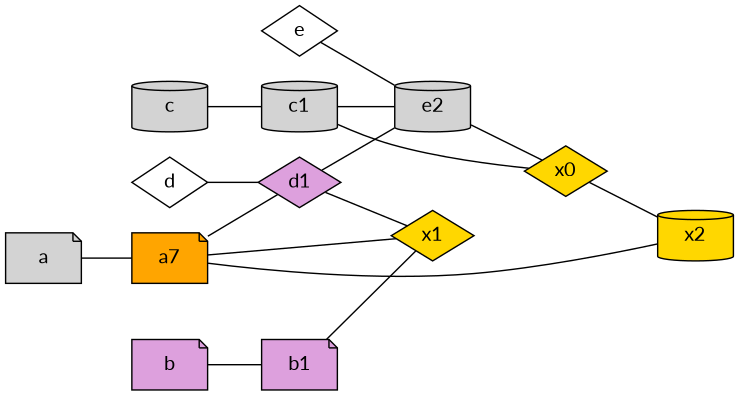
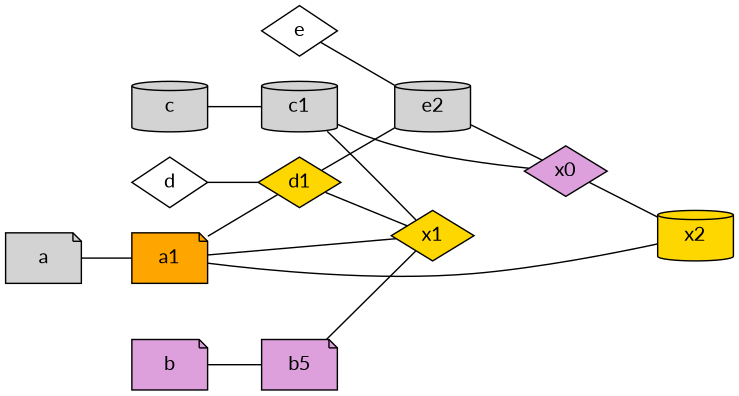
(366, 107) -> (372, 175)
(566, 171) -> (566, 171)
(299, 182) -> (299, 182)
(170, 258) -> (170, 258)
(299, 365) -> (299, 365)
